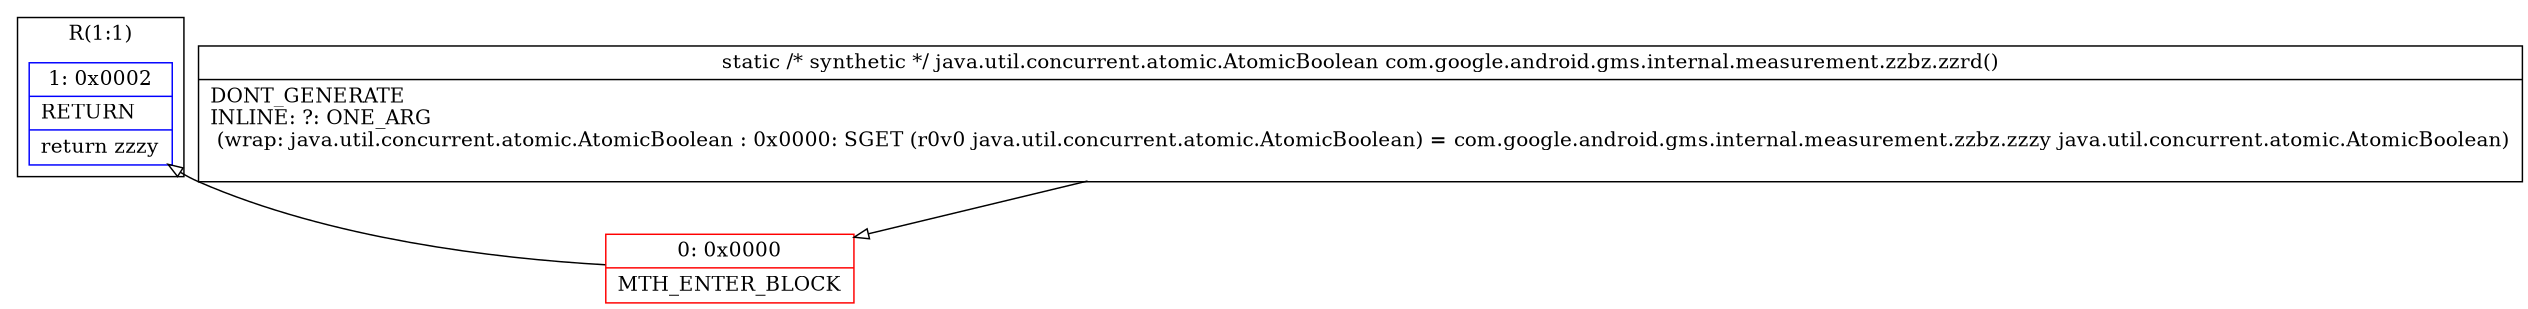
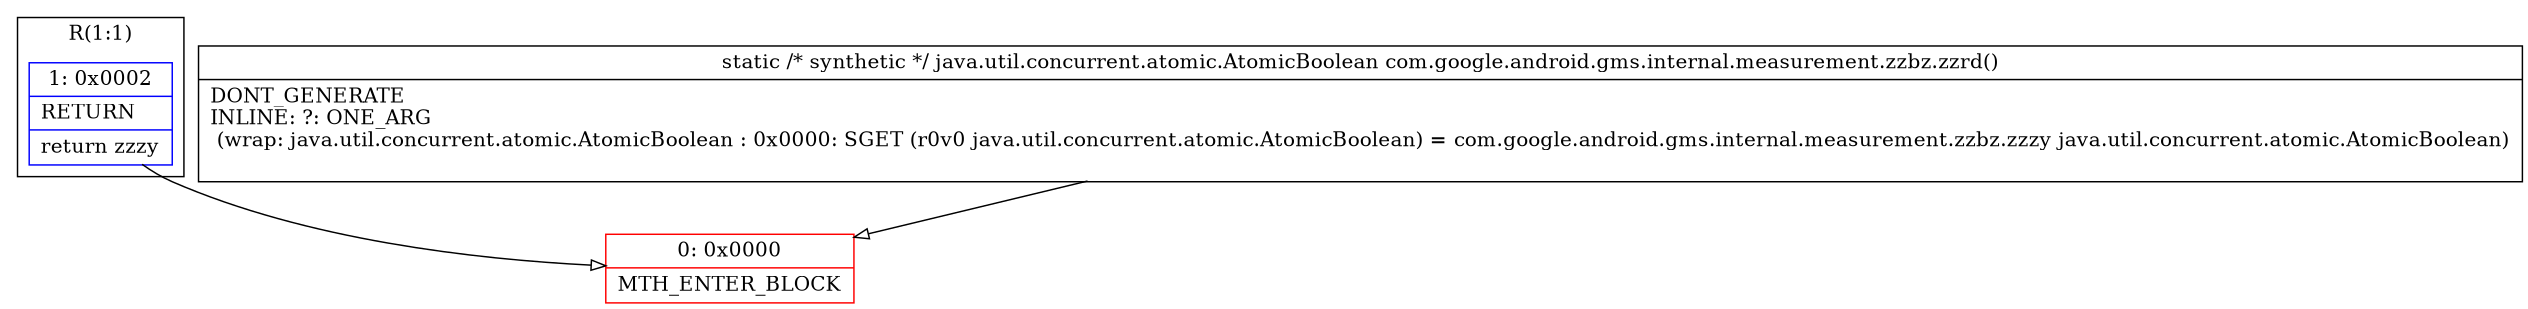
(388, 238) -> (361, 238)
